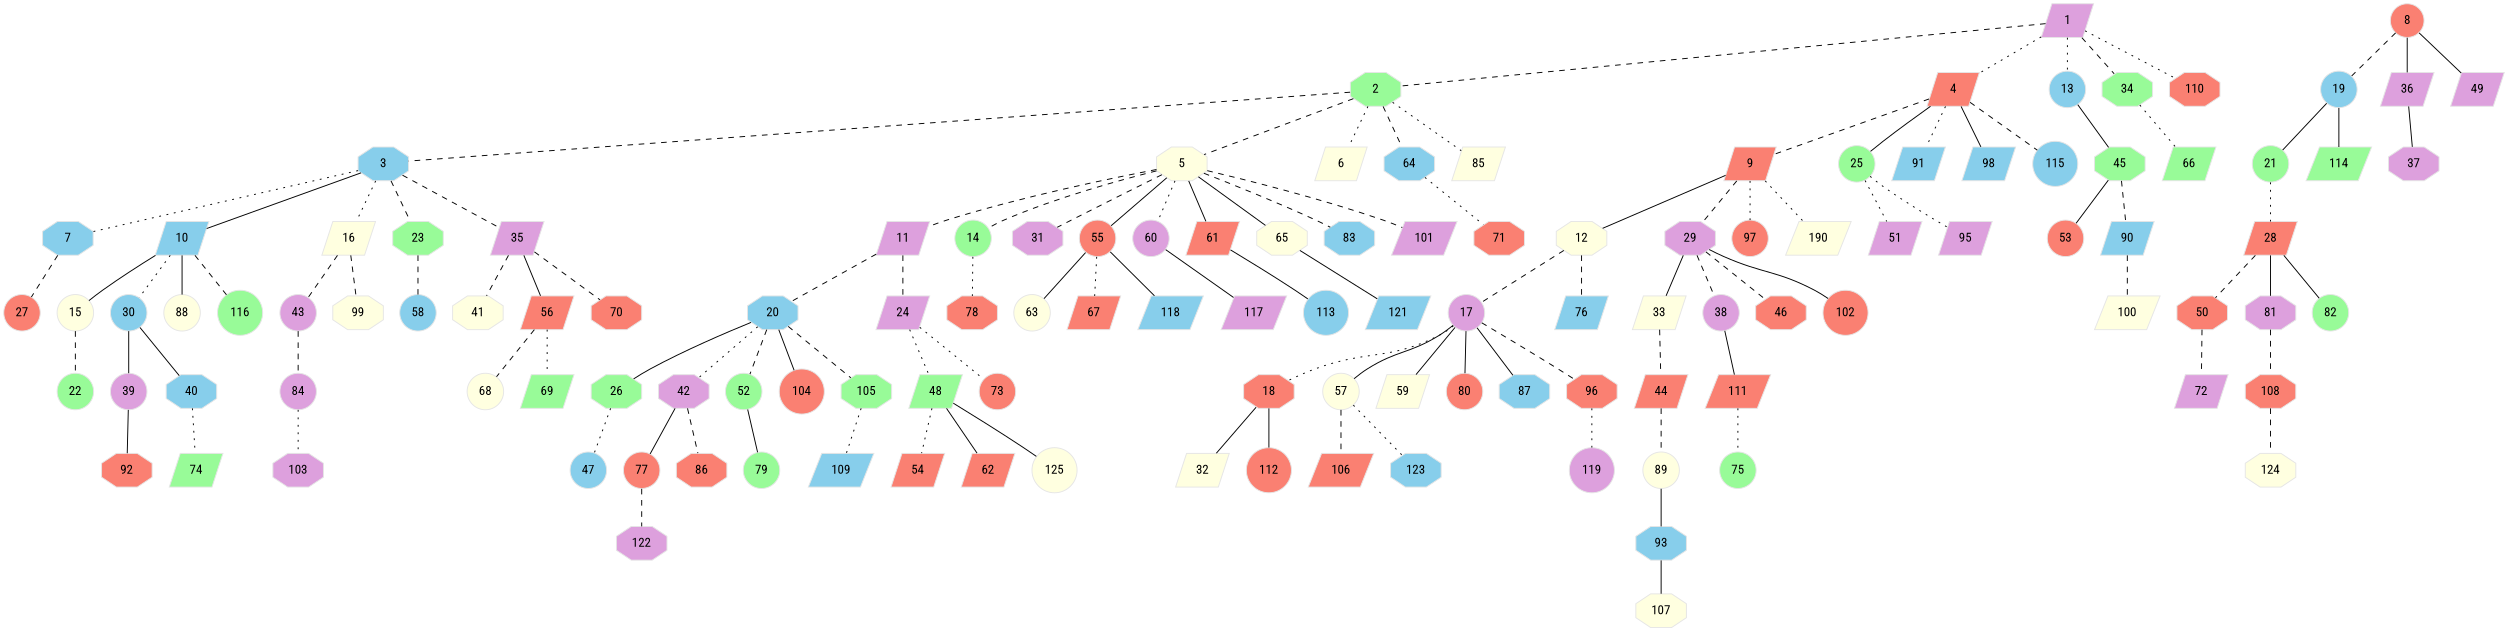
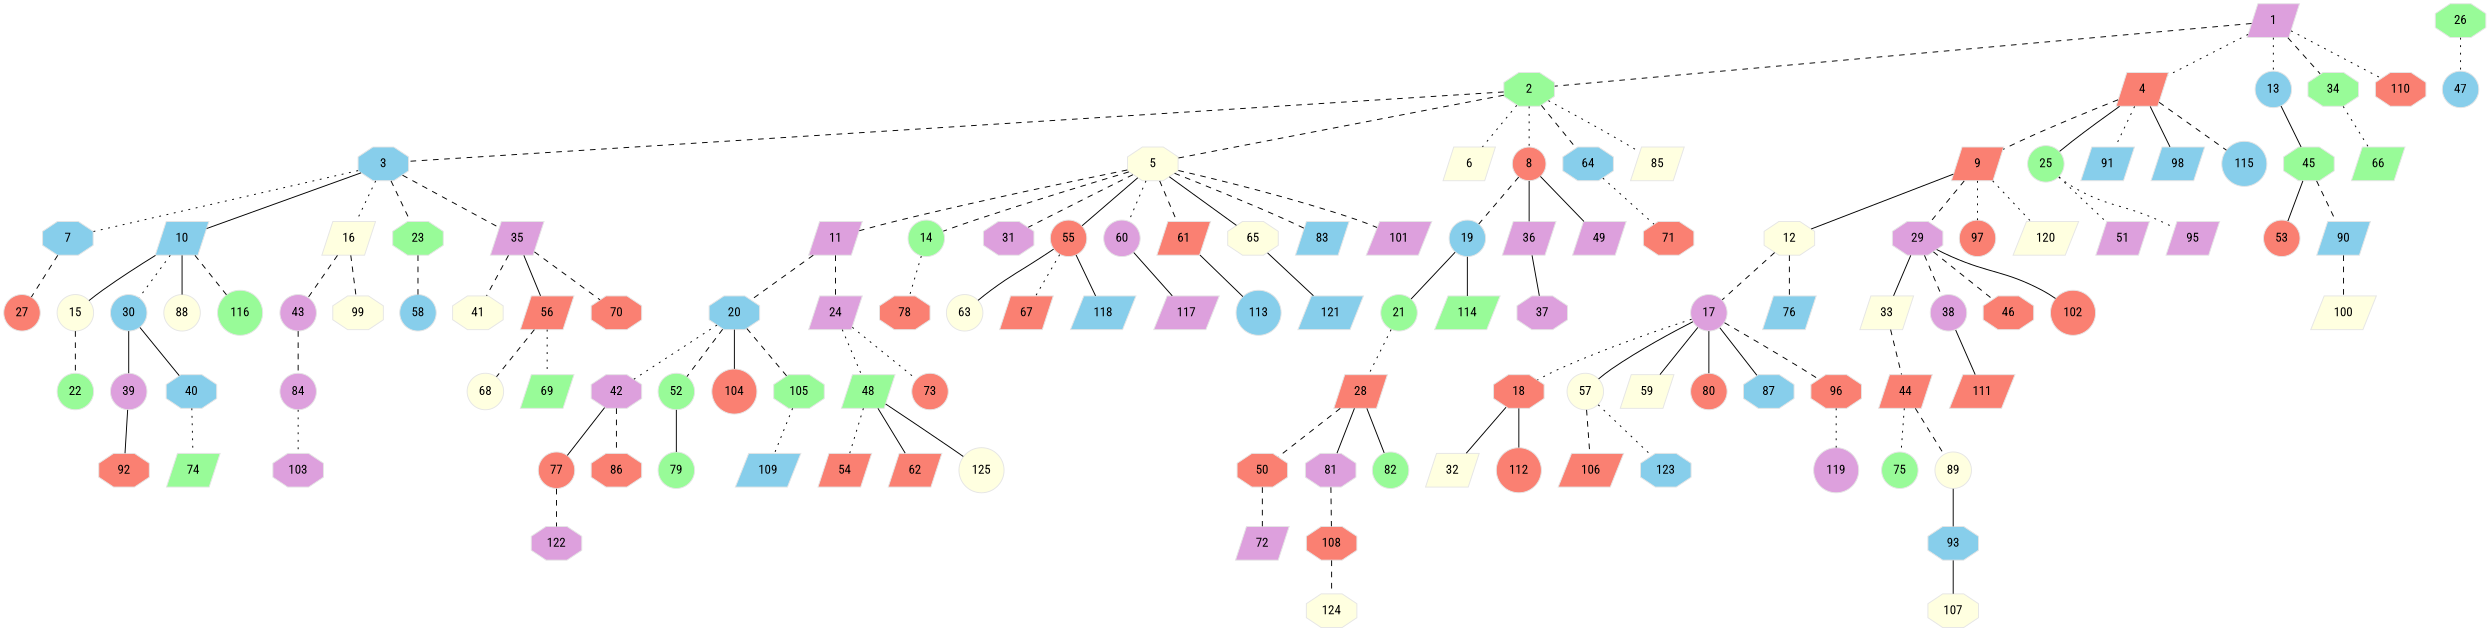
none -> (1529, 127)
(1197, 201) -> (1168, 201)
(1349, 238) -> (1322, 238)
(1818, 238) -> (2046, 238)
(691, 348) -> none
(1738, 430) -> (1903, 430)
